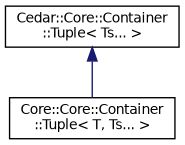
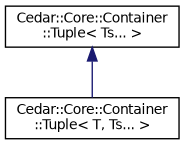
(92, 118) -> (92, 118)
